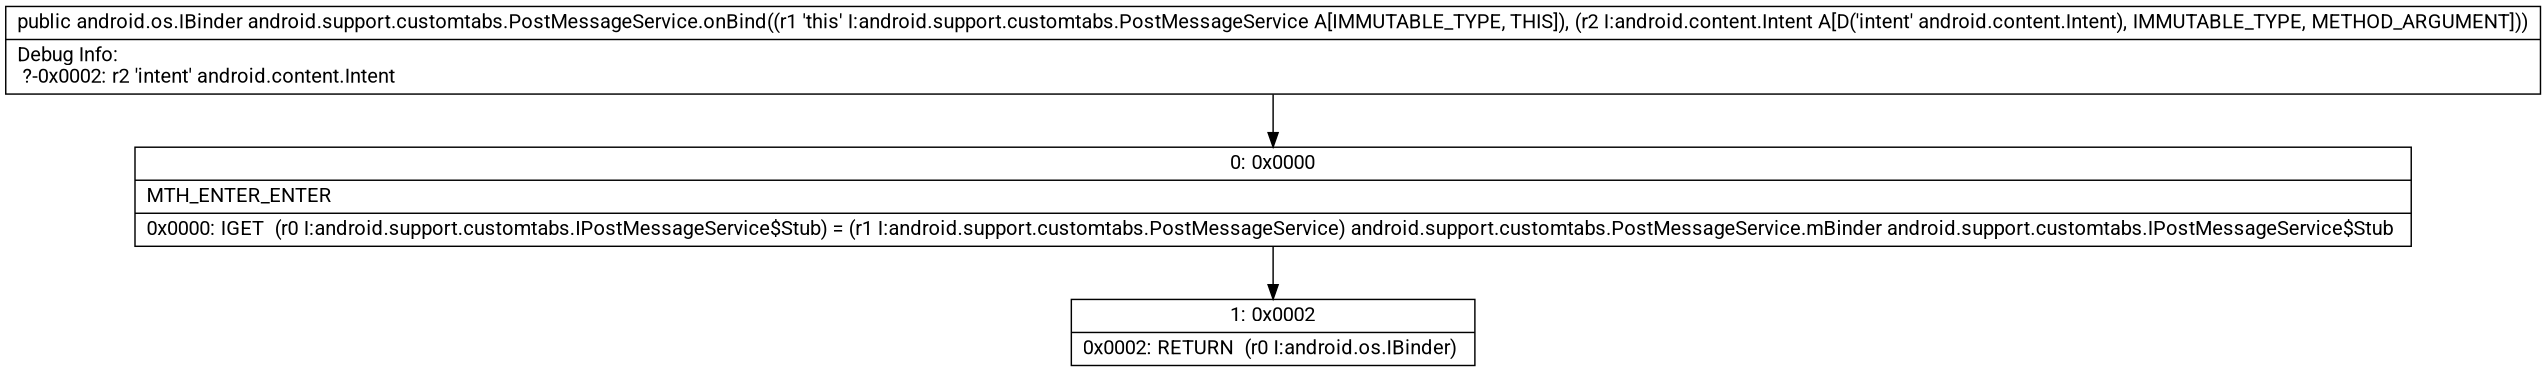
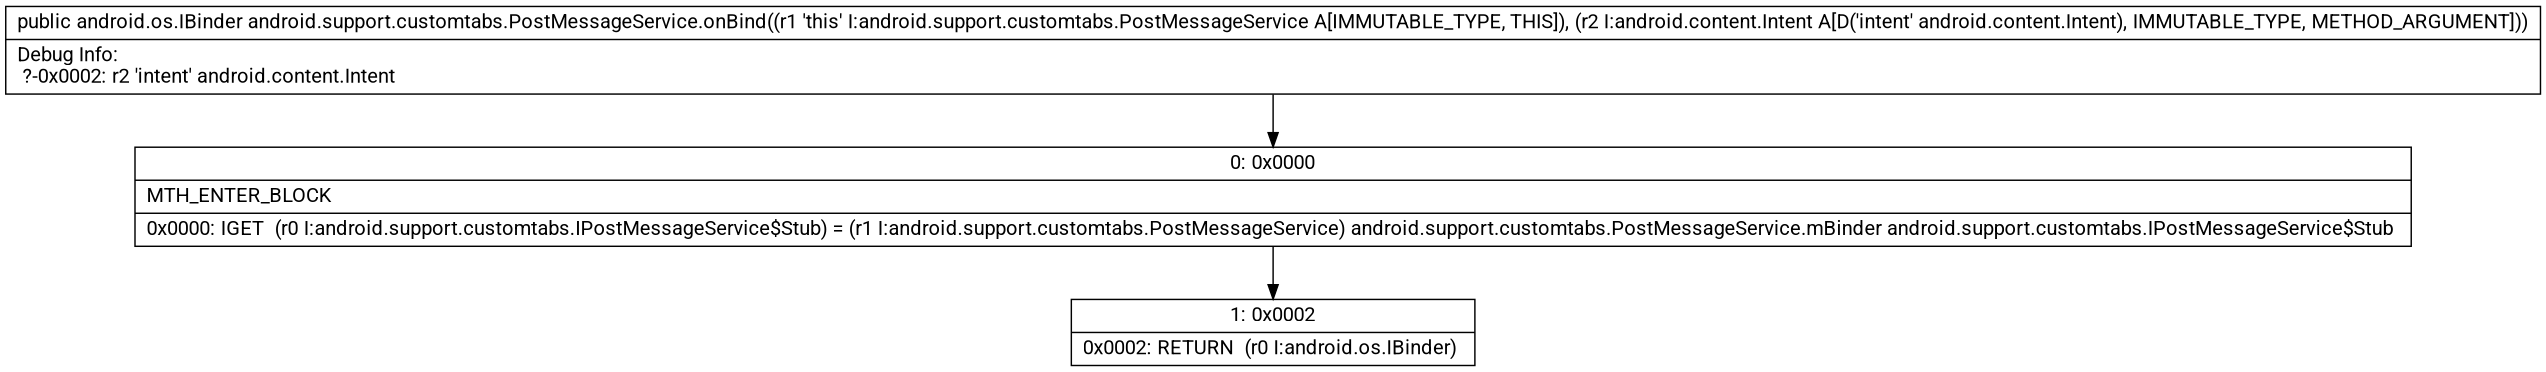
(240, 196) -> (240, 196)
